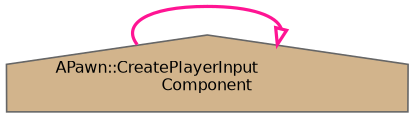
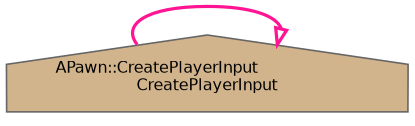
(207, 77) -> (207, 77)
